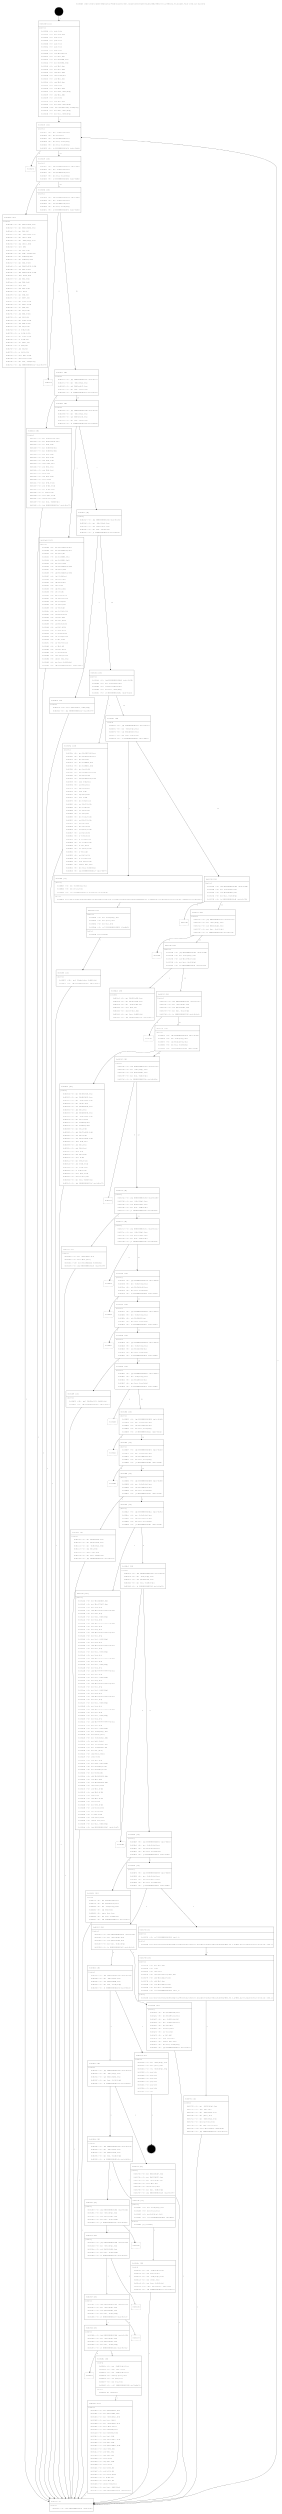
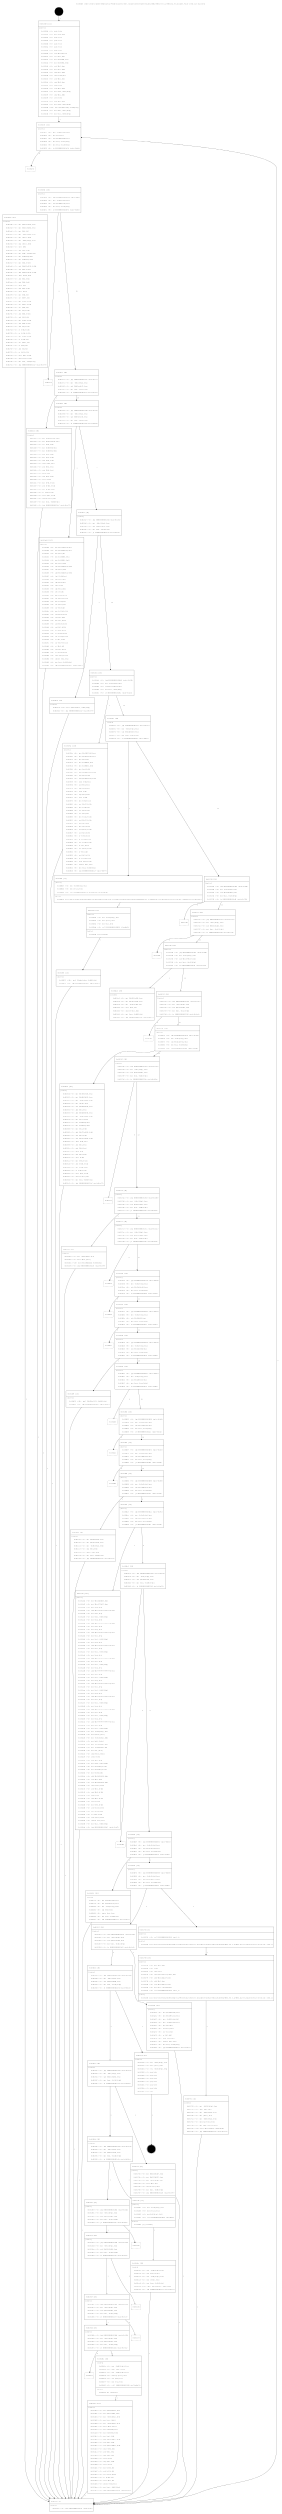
(59, 169) -> none
